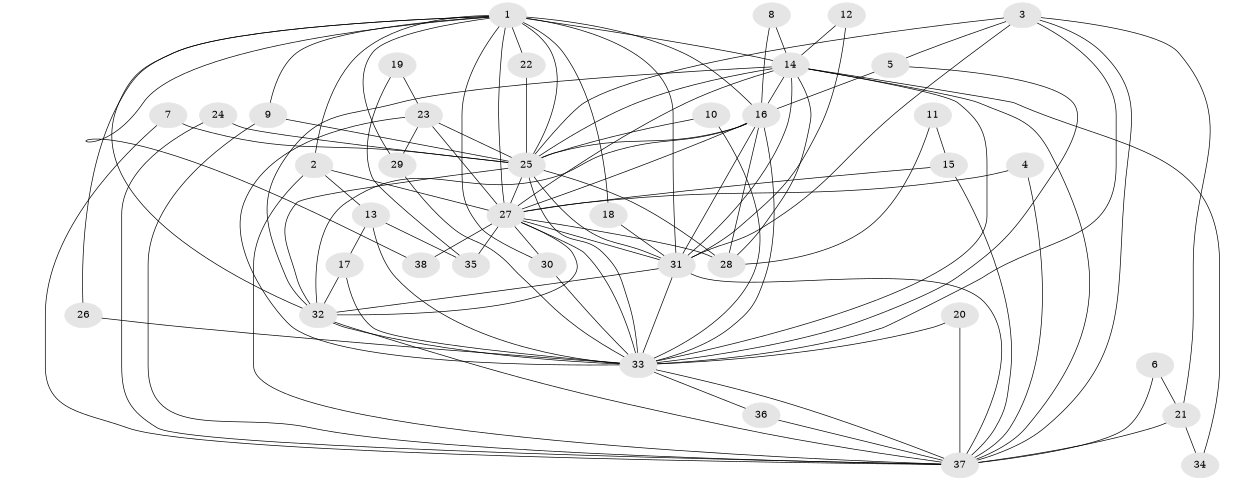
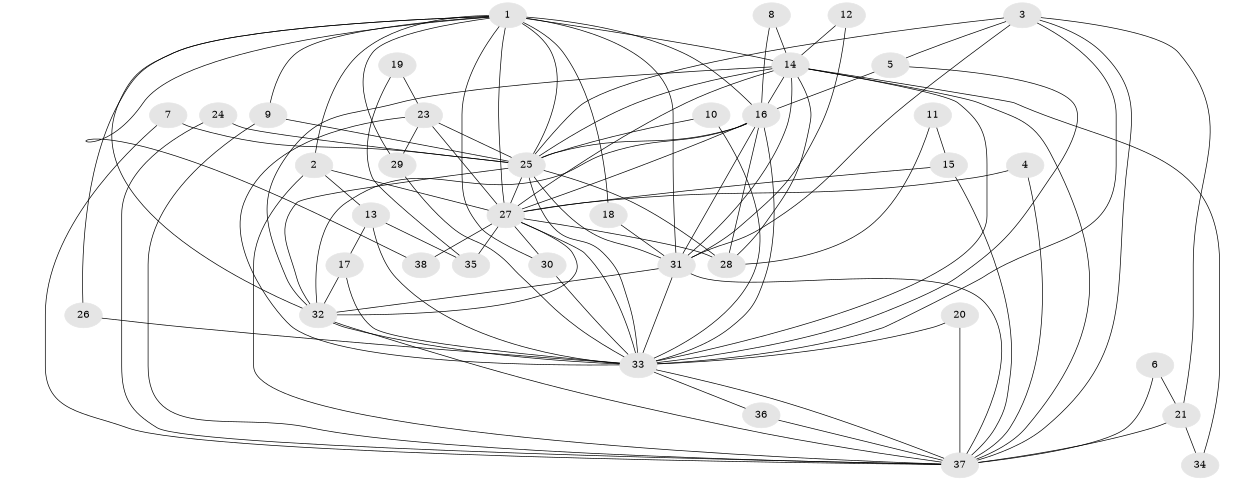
(527, 65) -> none
(595, 241) -> none
